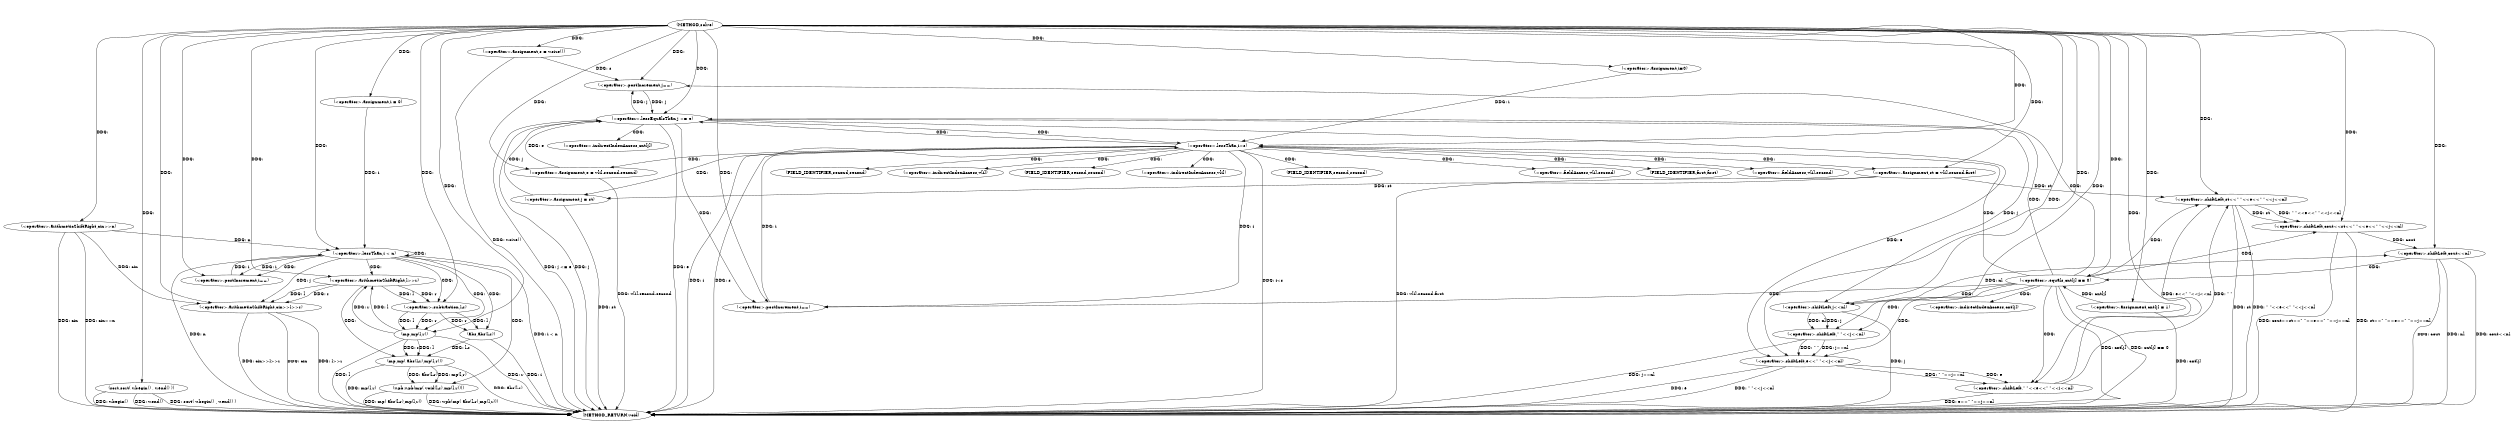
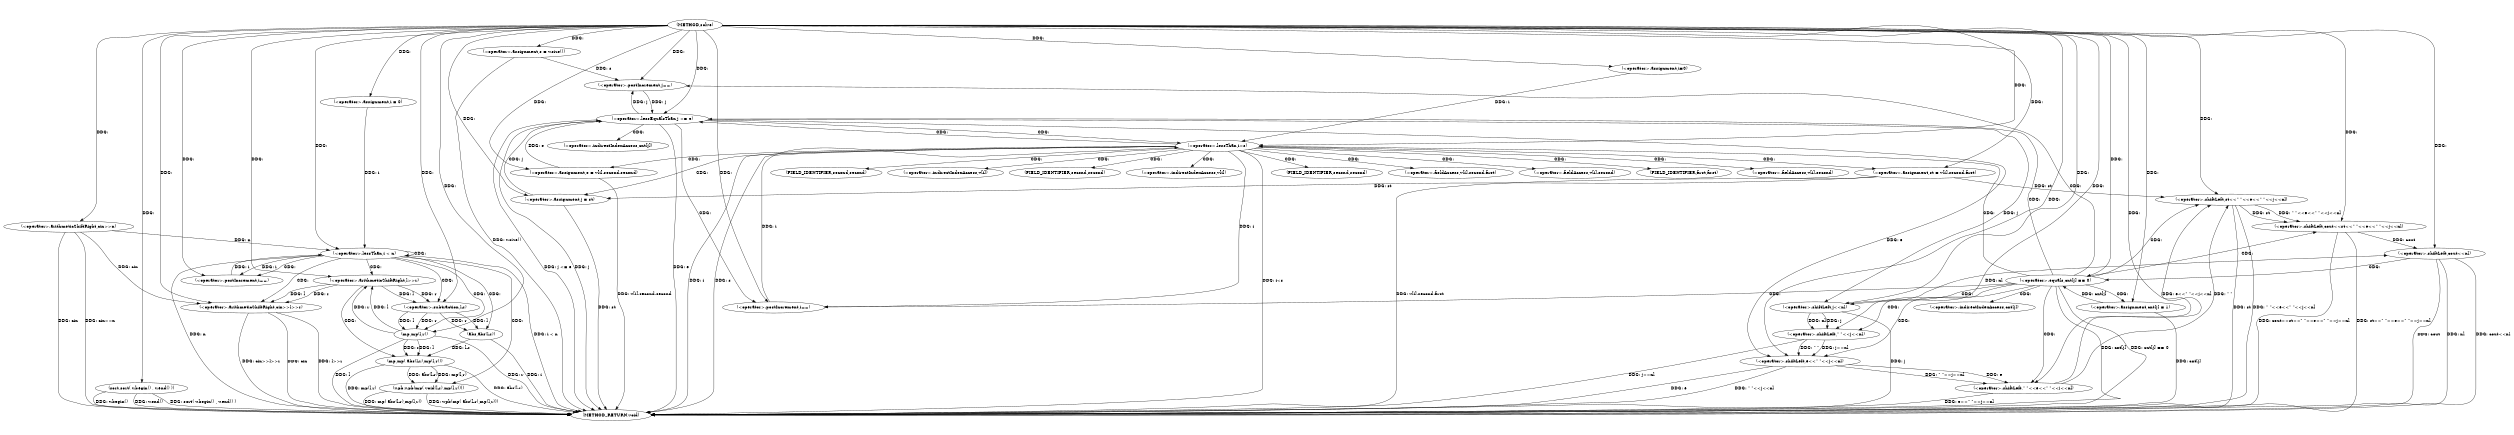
none -> (476, 41)
none -> (1451, 173)
(304, 281) -> (304, 281)
none -> (2105, 290)
